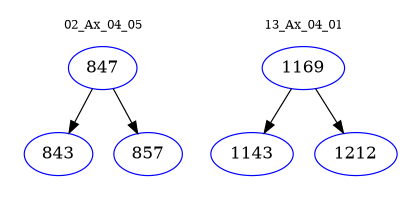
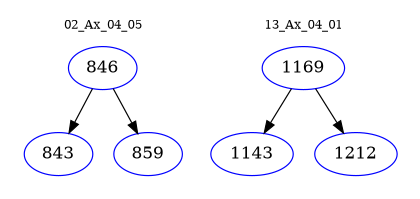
(103, 68) -> (103, 68)
(148, 154) -> (148, 154)
